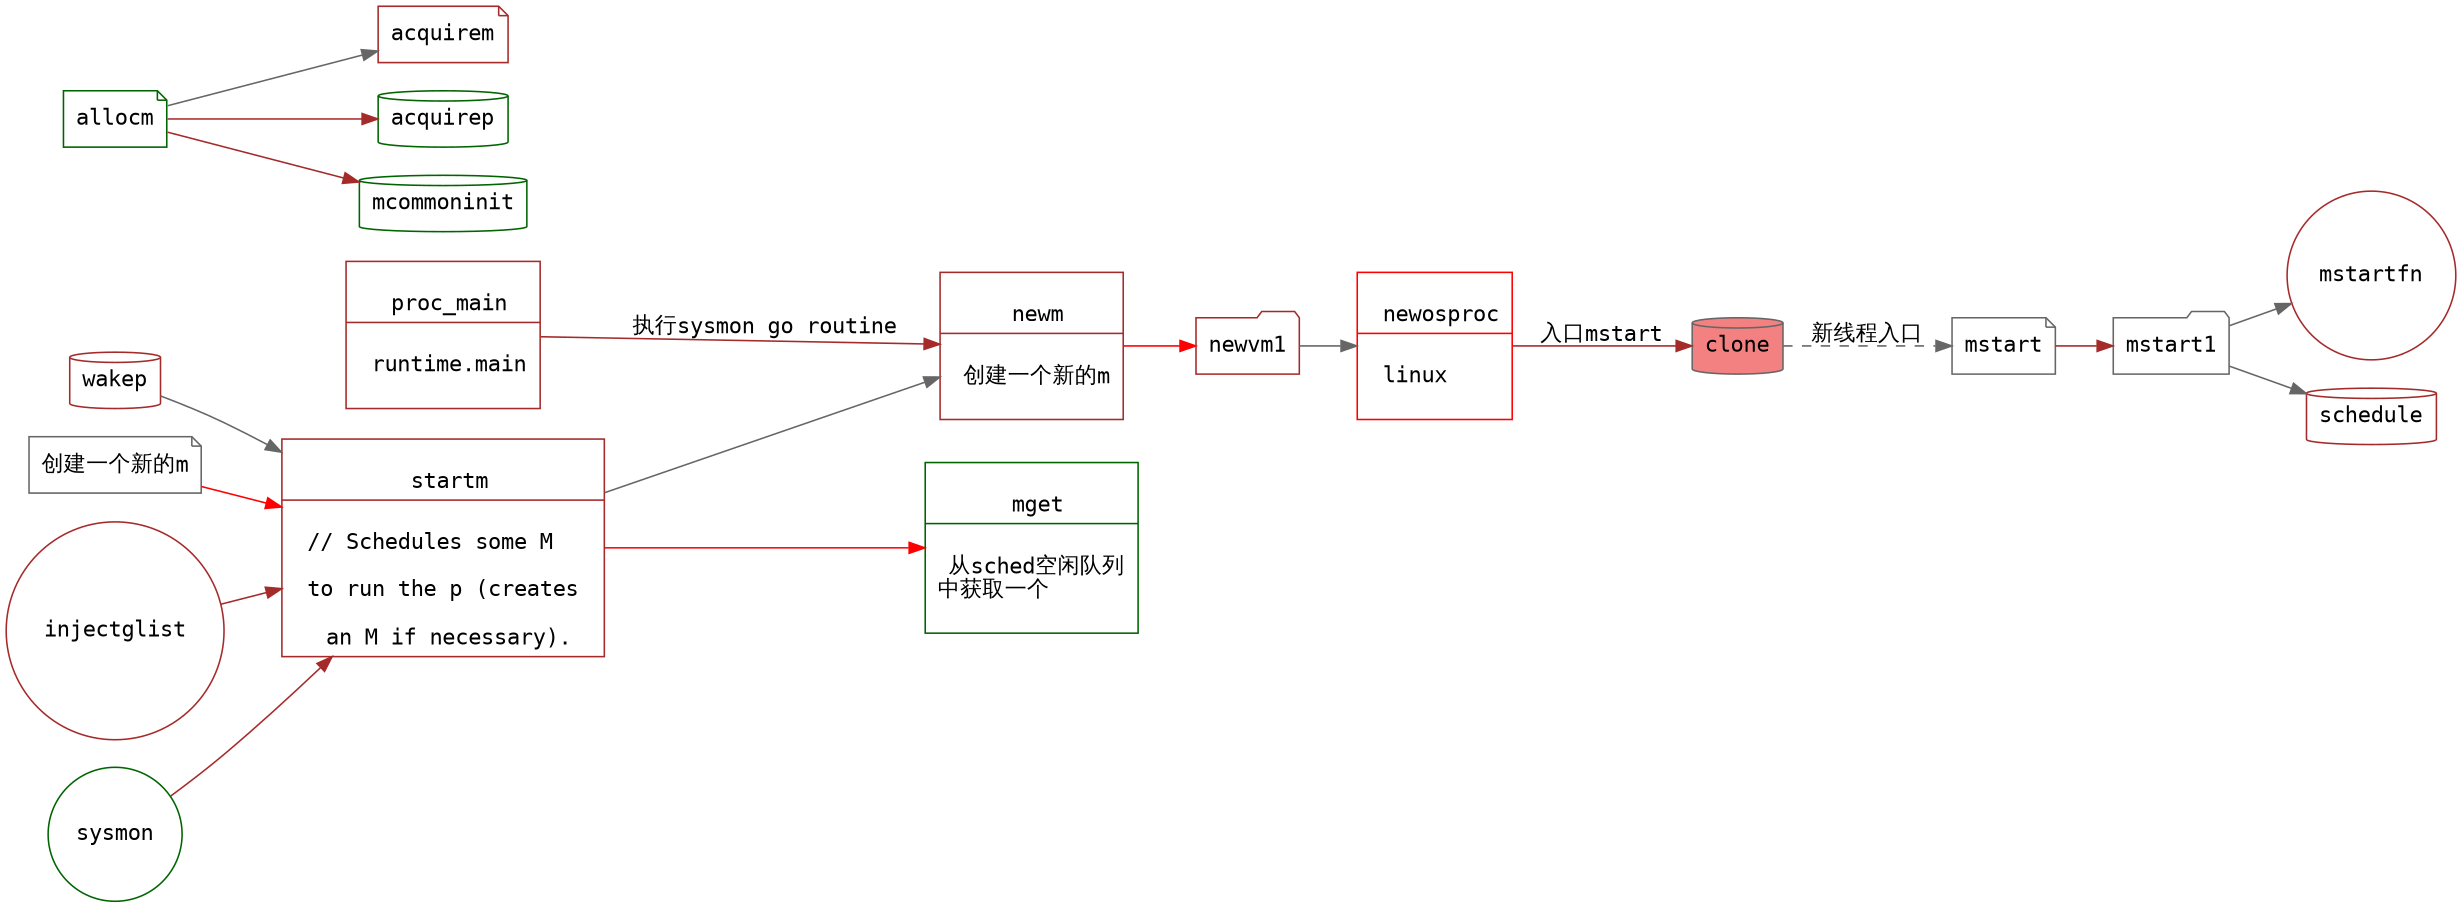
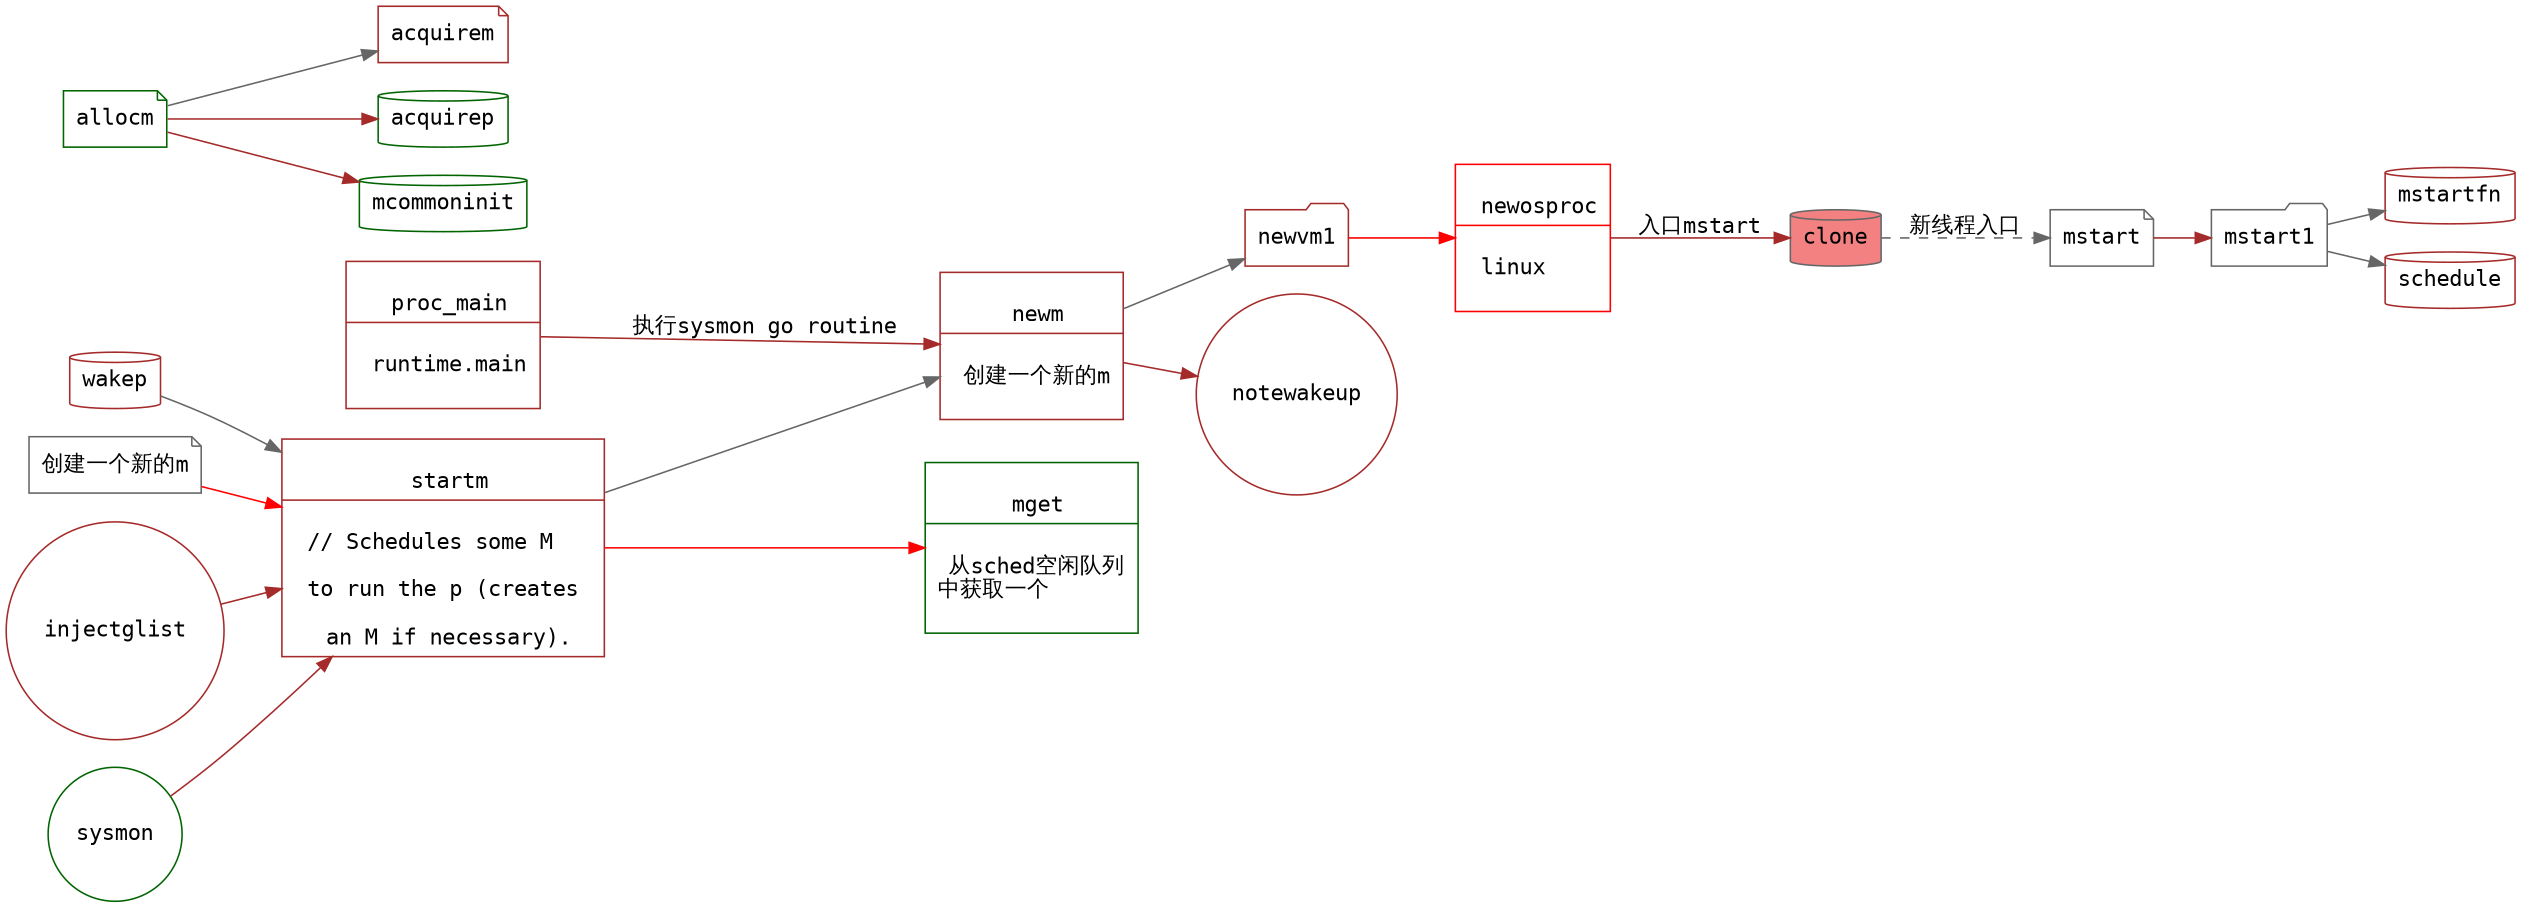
(2371, 275) -> (2450, 196)
(1152, 346) -> (1177, 287)
(1320, 346) -> (1394, 238)
none -> (1297, 394)
